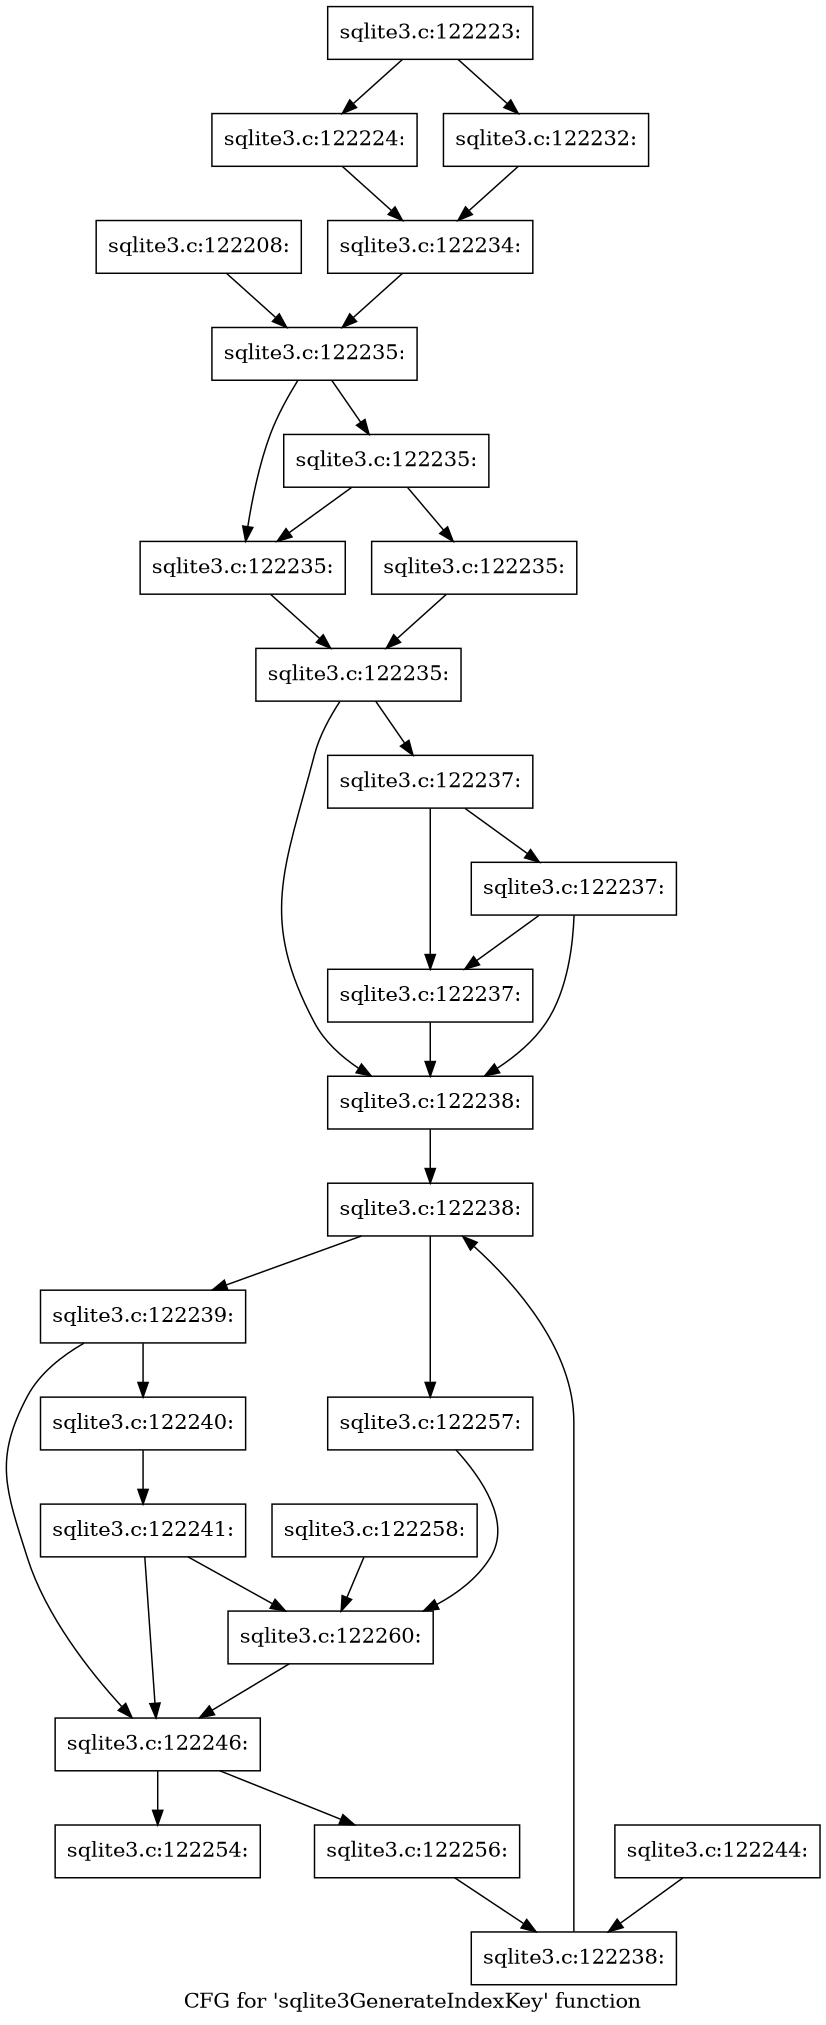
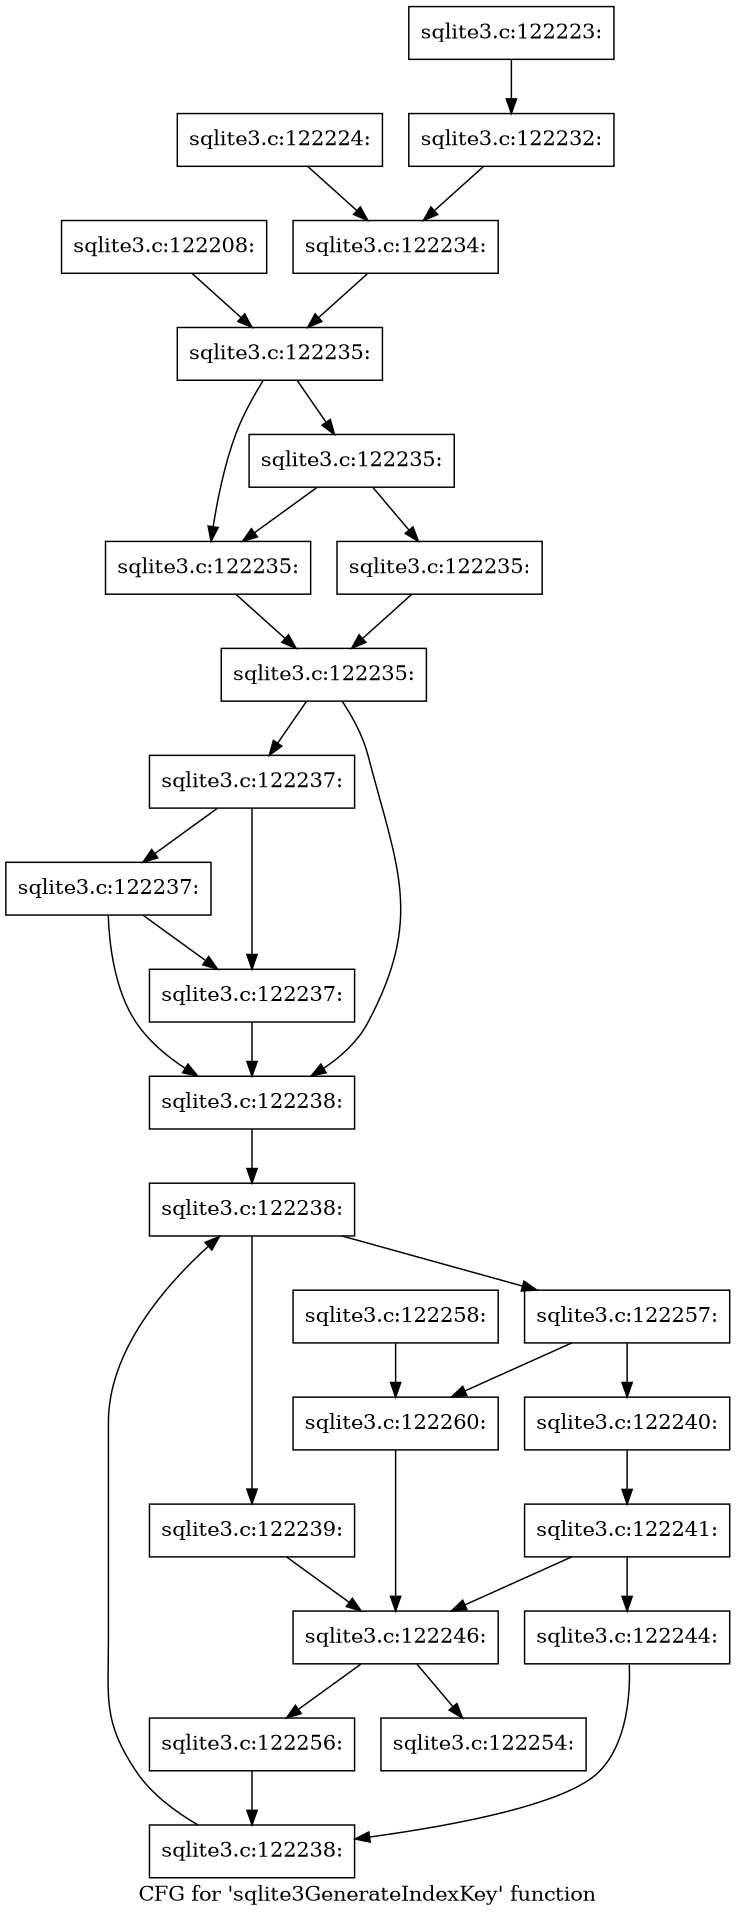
(378, 82) -> none
(143, 1363) -> (627, 1363)
(230, 1580) -> (627, 1577)
